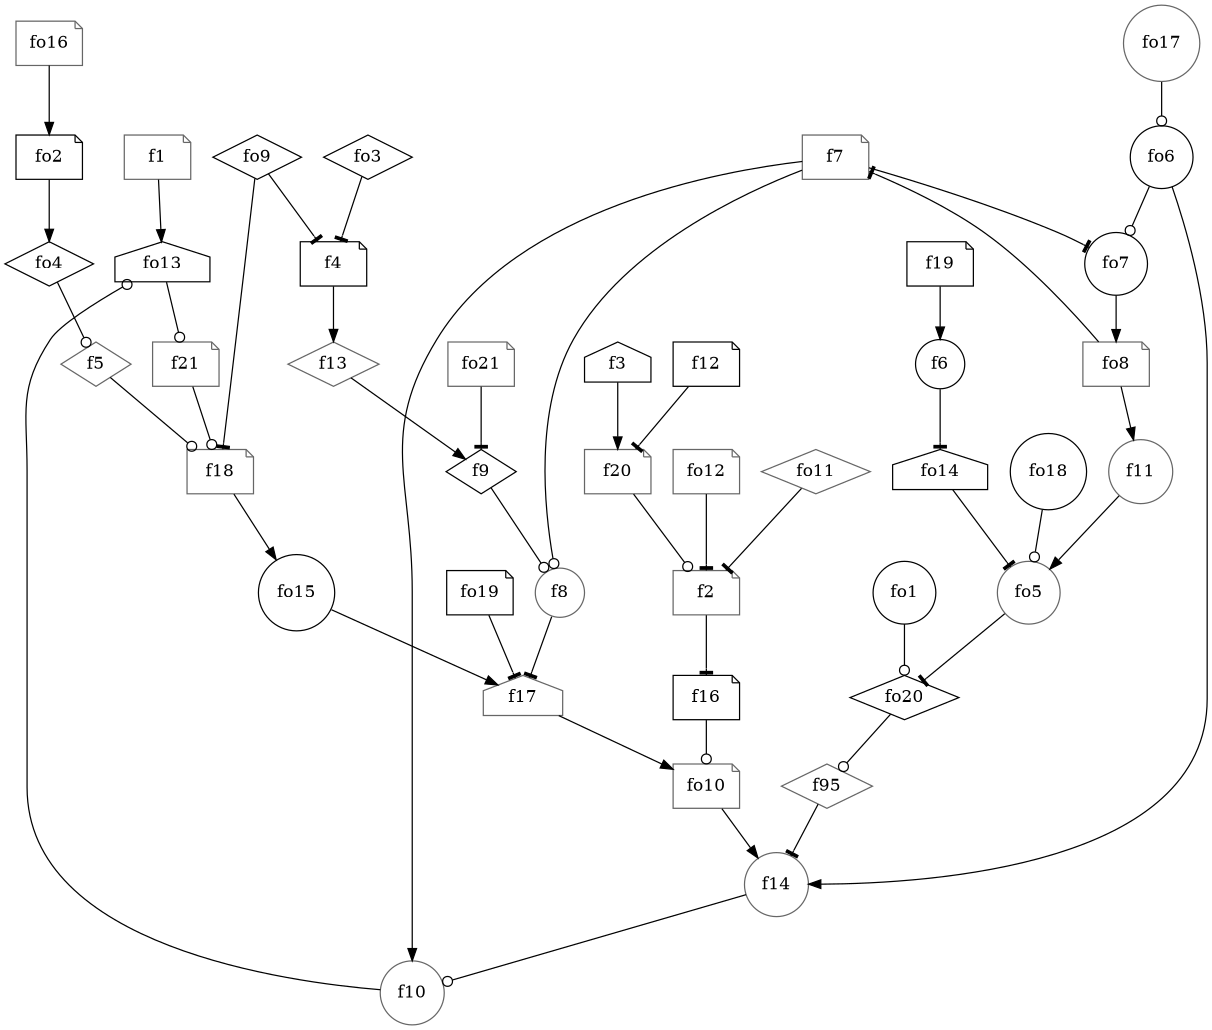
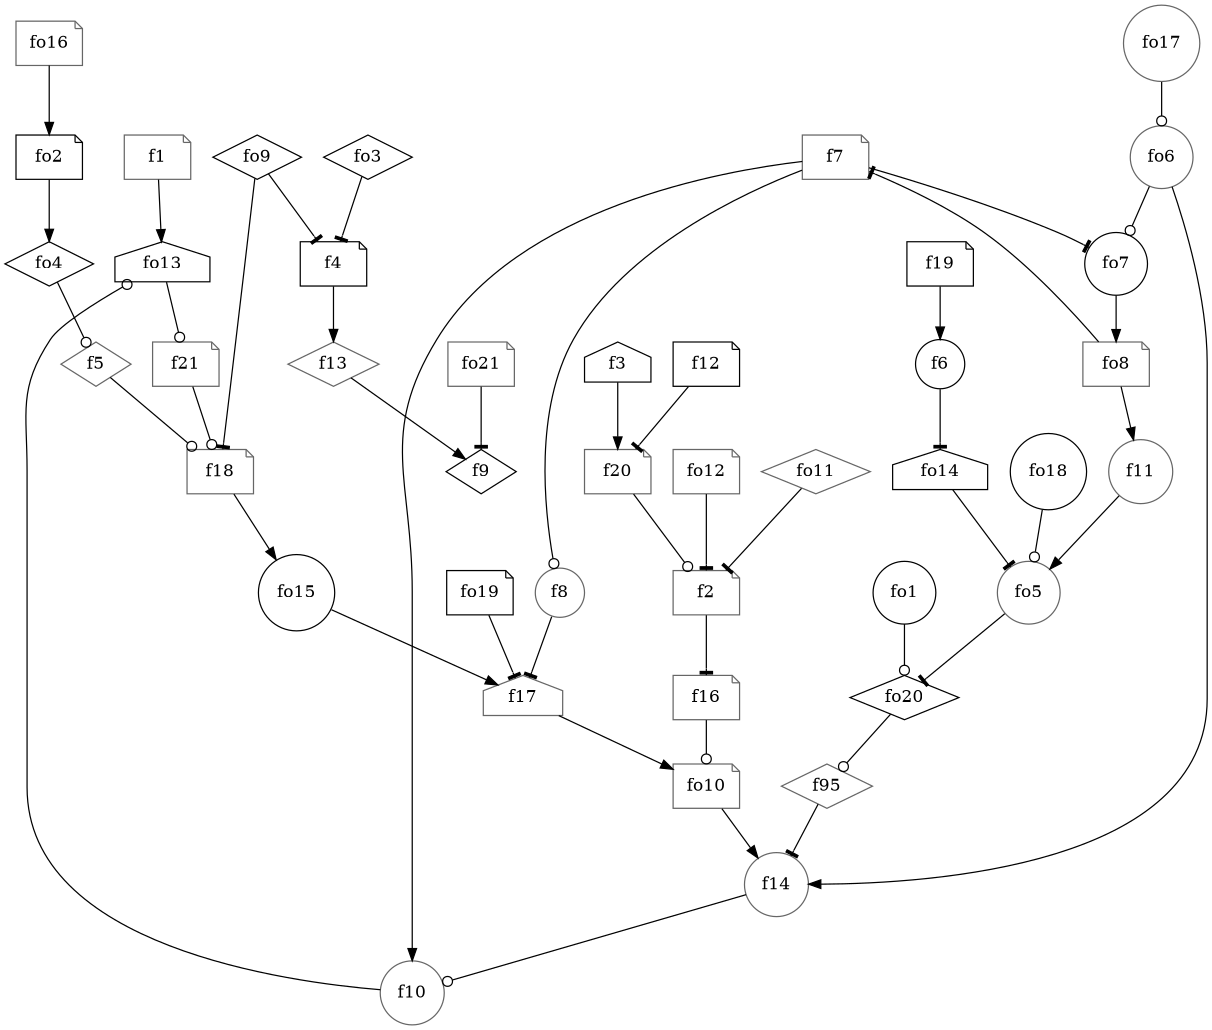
(1162, 157) -> (1162, 157)
(516, 526) -> none
(706, 698) -> (706, 698)
